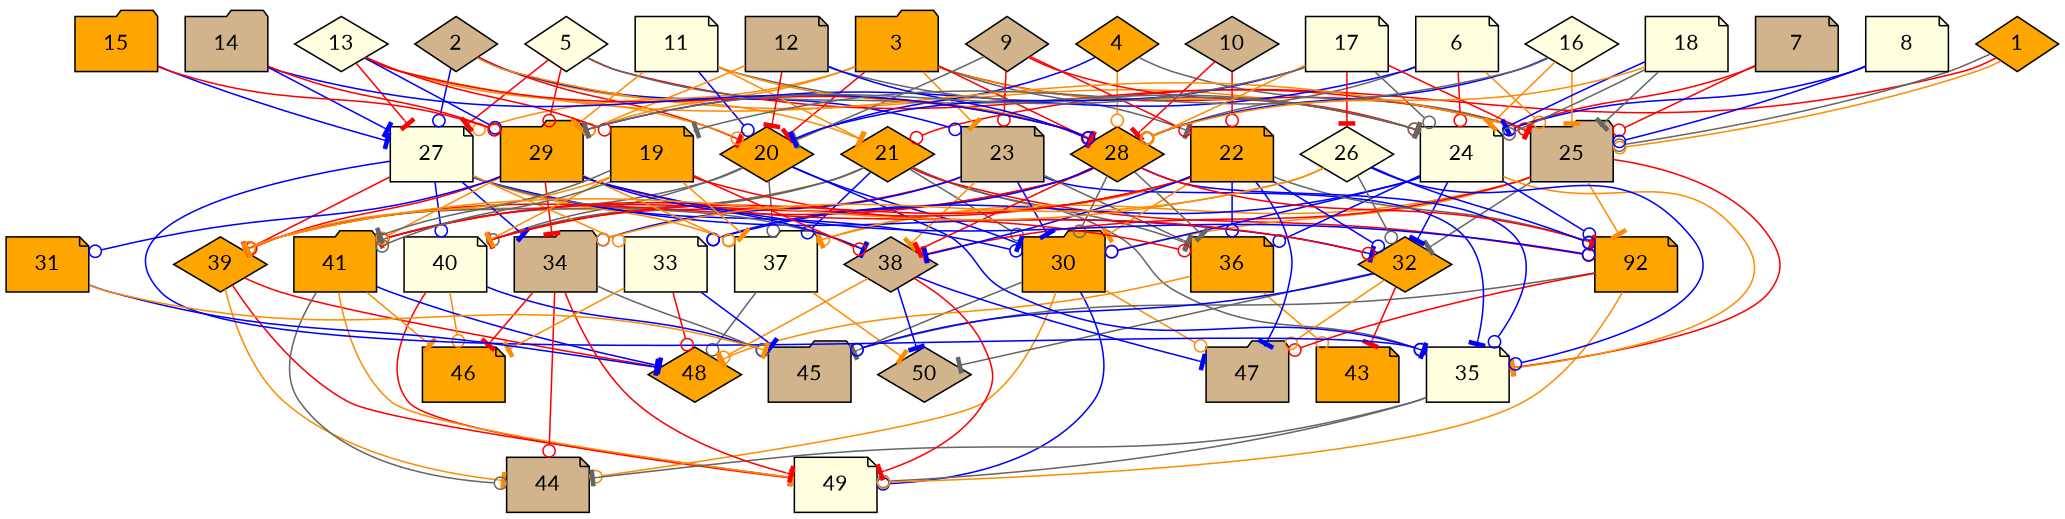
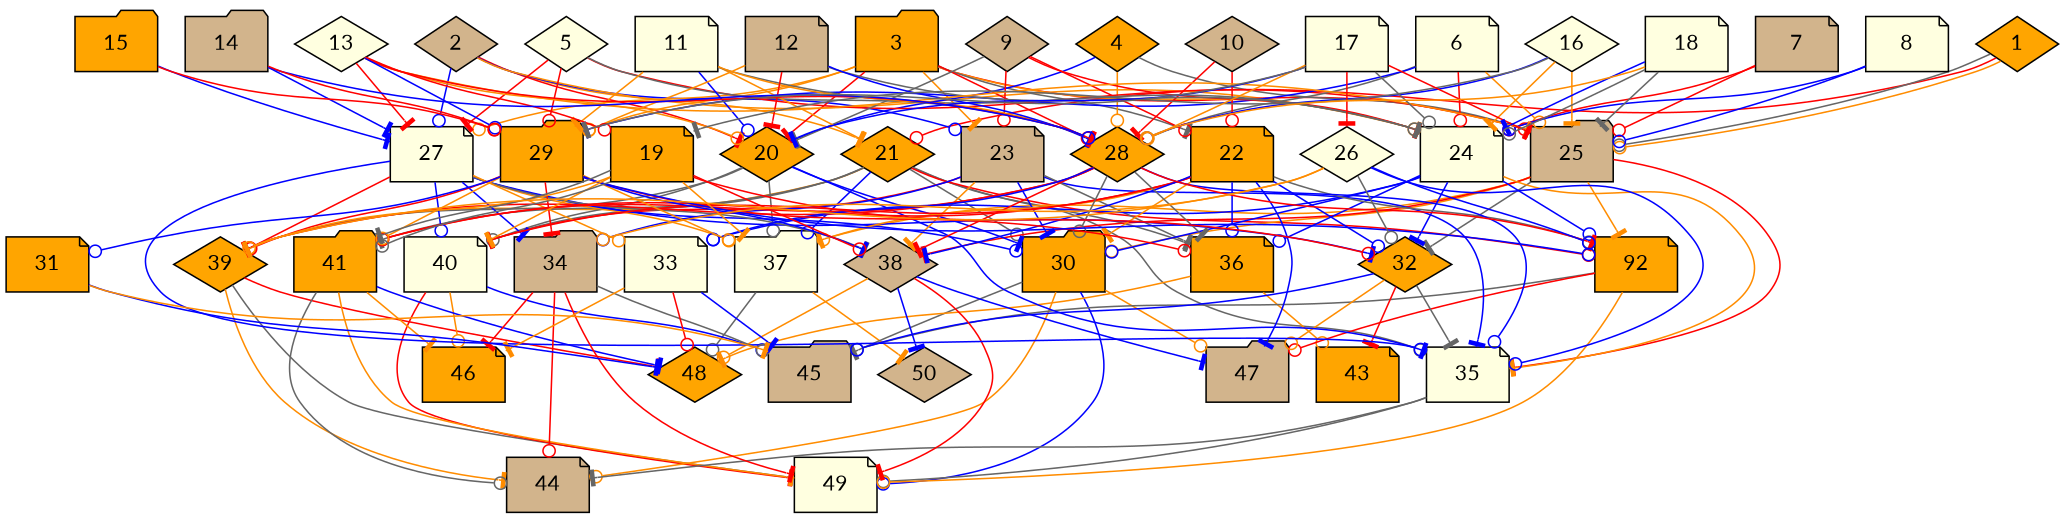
(1179, 316) -> (1436, 318)
(394, 415) -> (394, 415)
